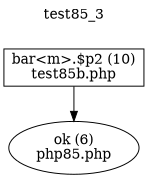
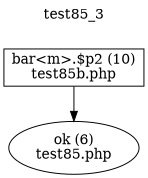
(74, 148) -> (74, 148)
